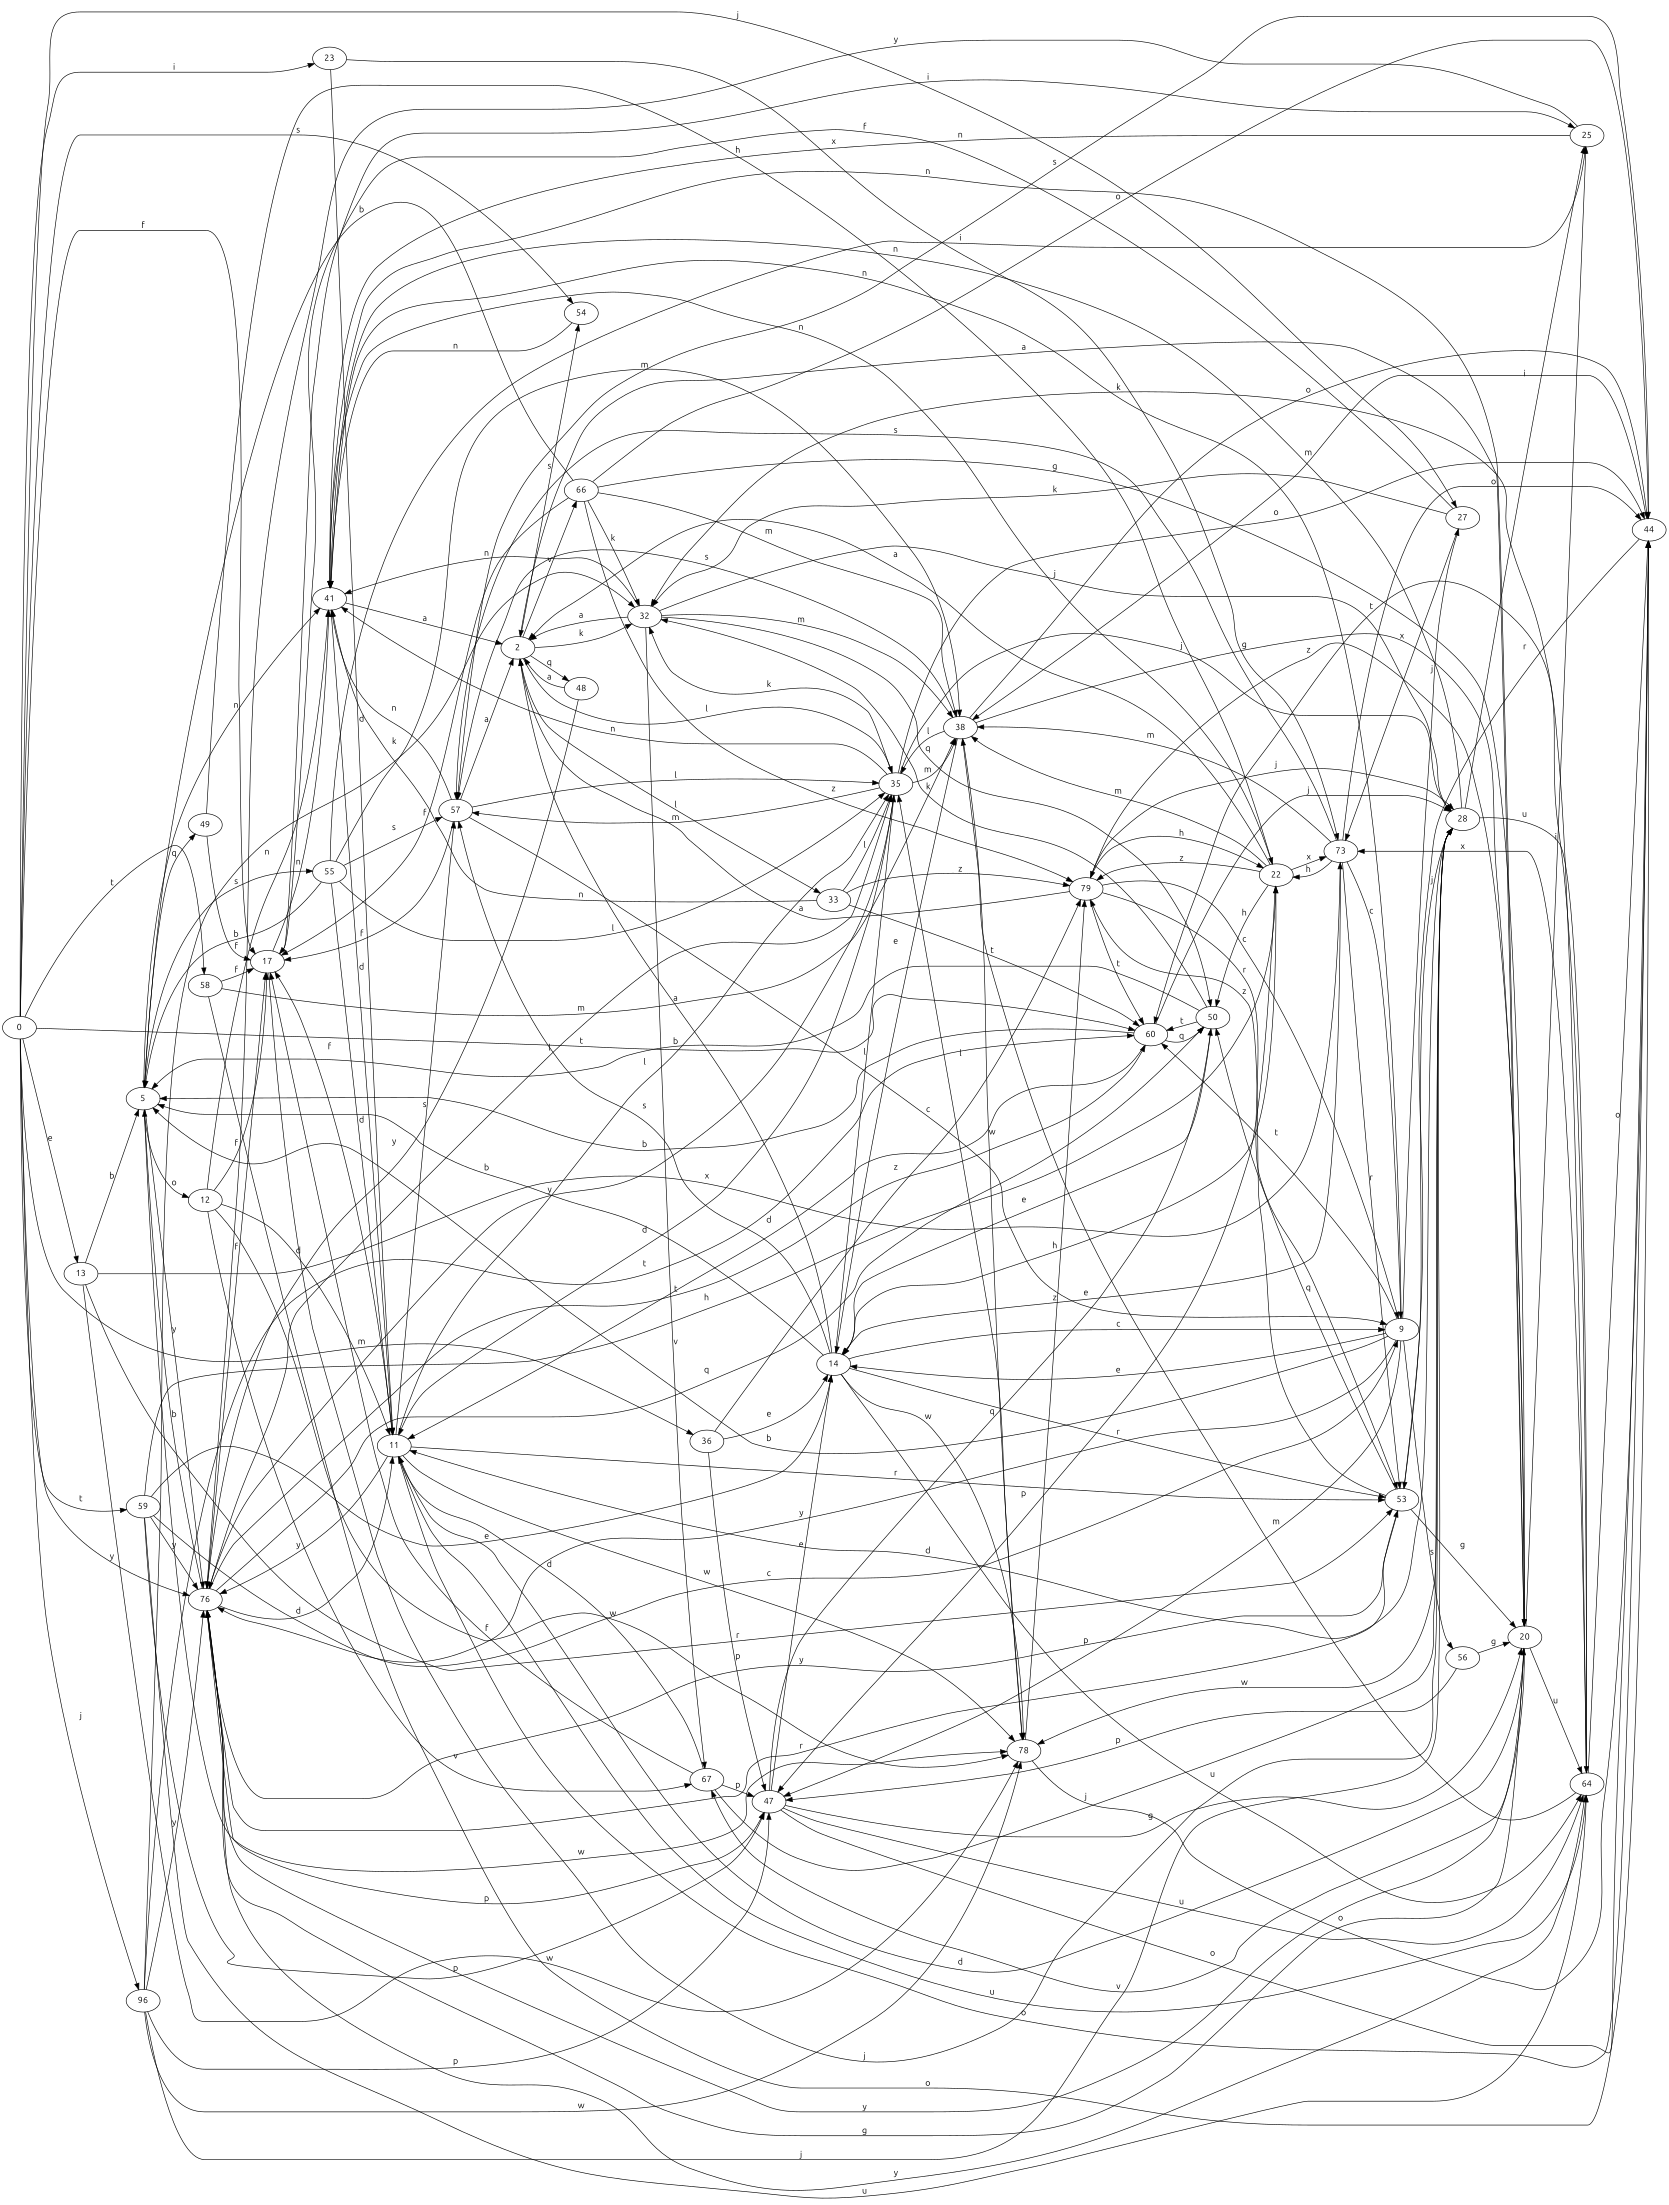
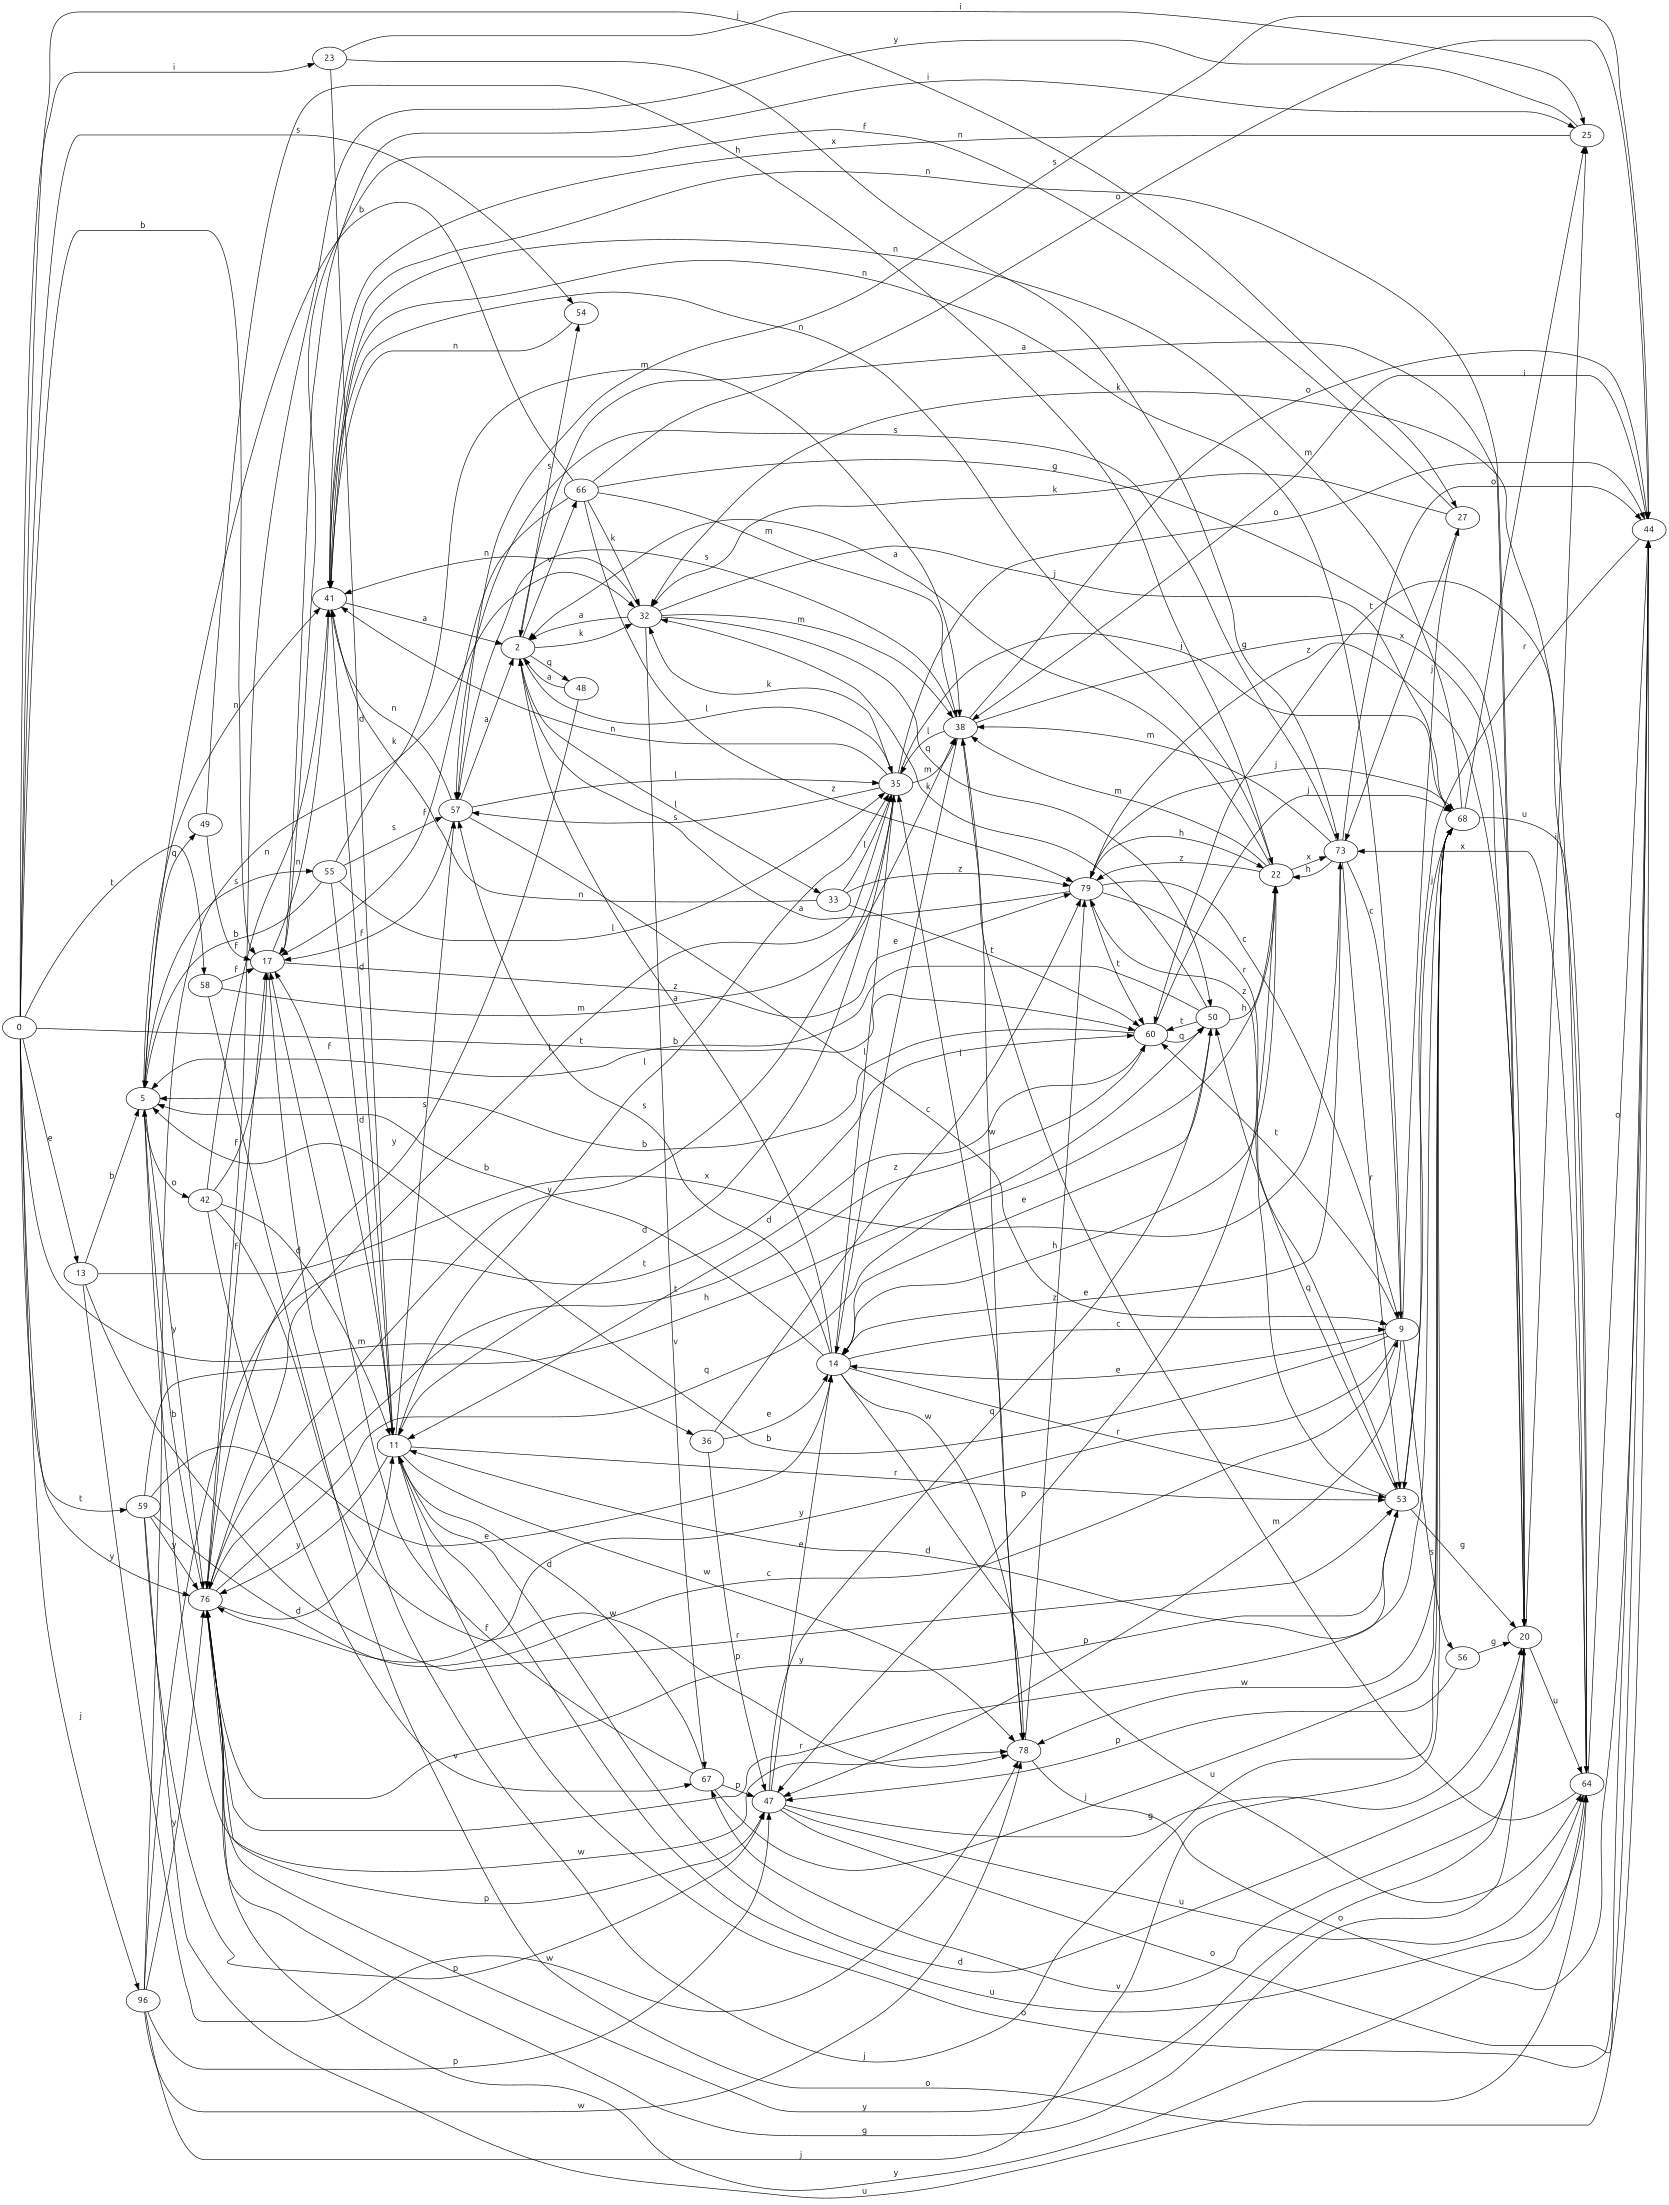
(143, 226) -> (143, 226)
(804, 262) -> (974, 12)
(676, 818) -> (676, 818)
(1463, 819) -> (1463, 819)
(1236, 943) -> (1266, 965)
none -> (695, 994)
(205, 1200) -> (205, 1200)
